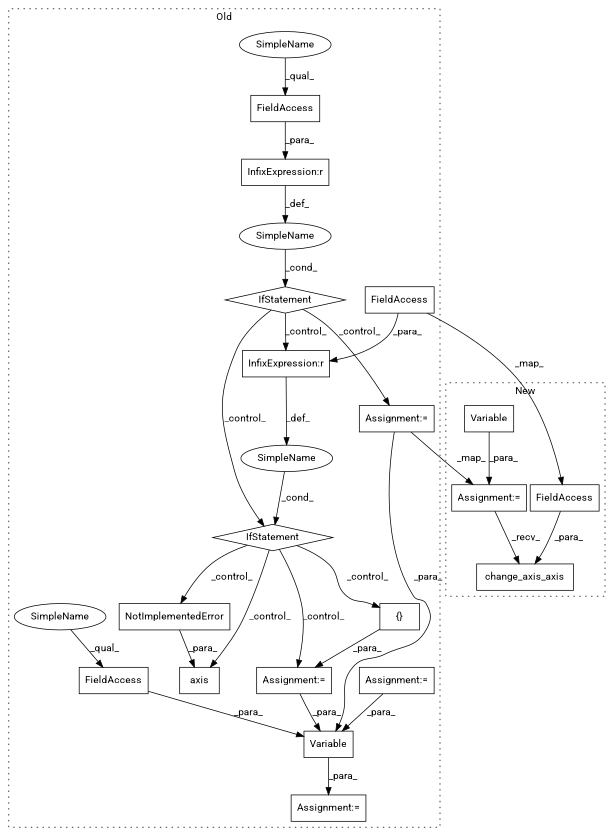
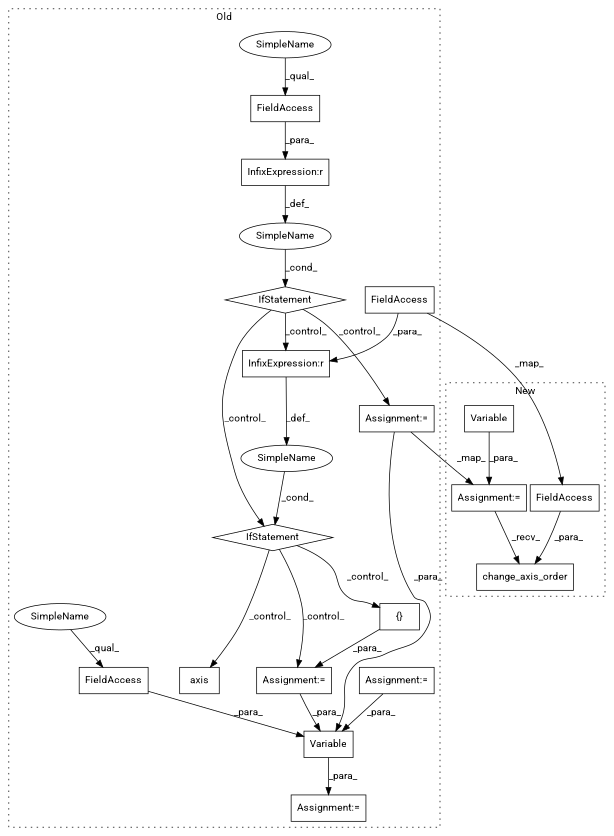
(525, 577) -> (525, 577)
(175, 617) -> none
